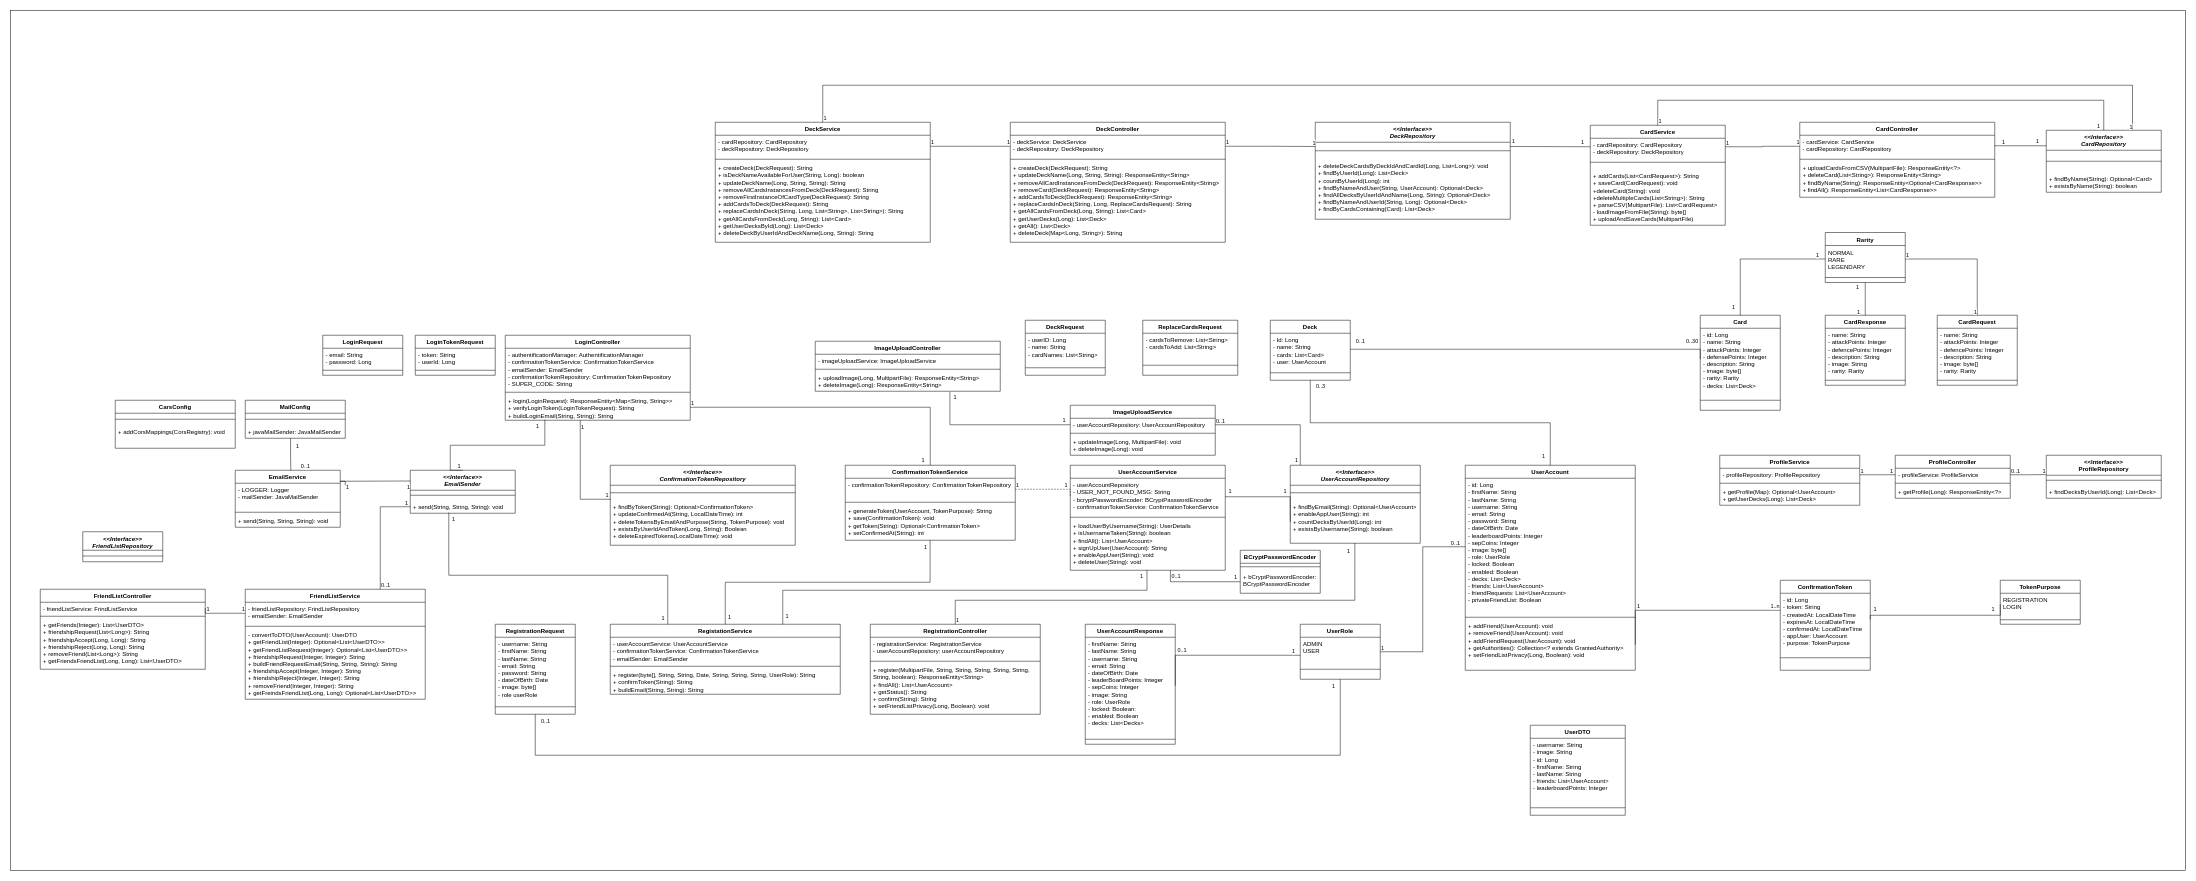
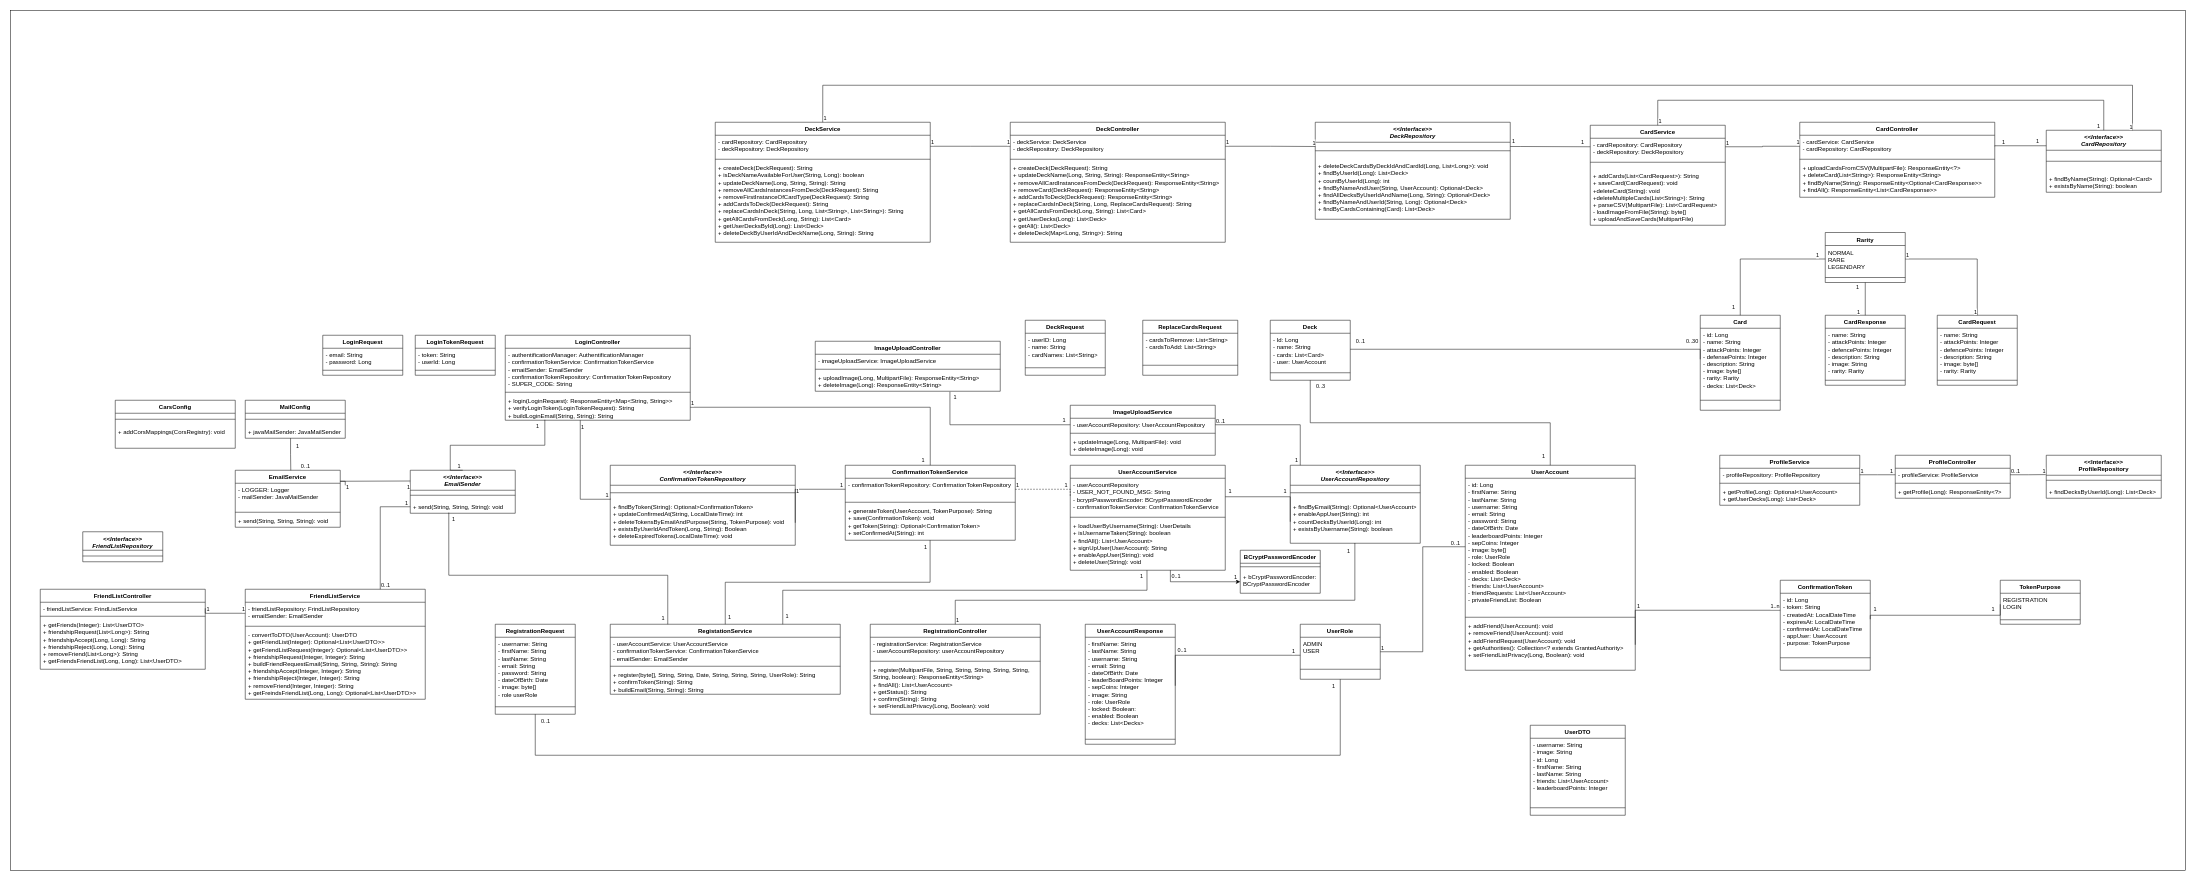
none -> (820, 489)
(1784, 496) -> (1786, 496)
(1236, 582) -> (1235, 582)
